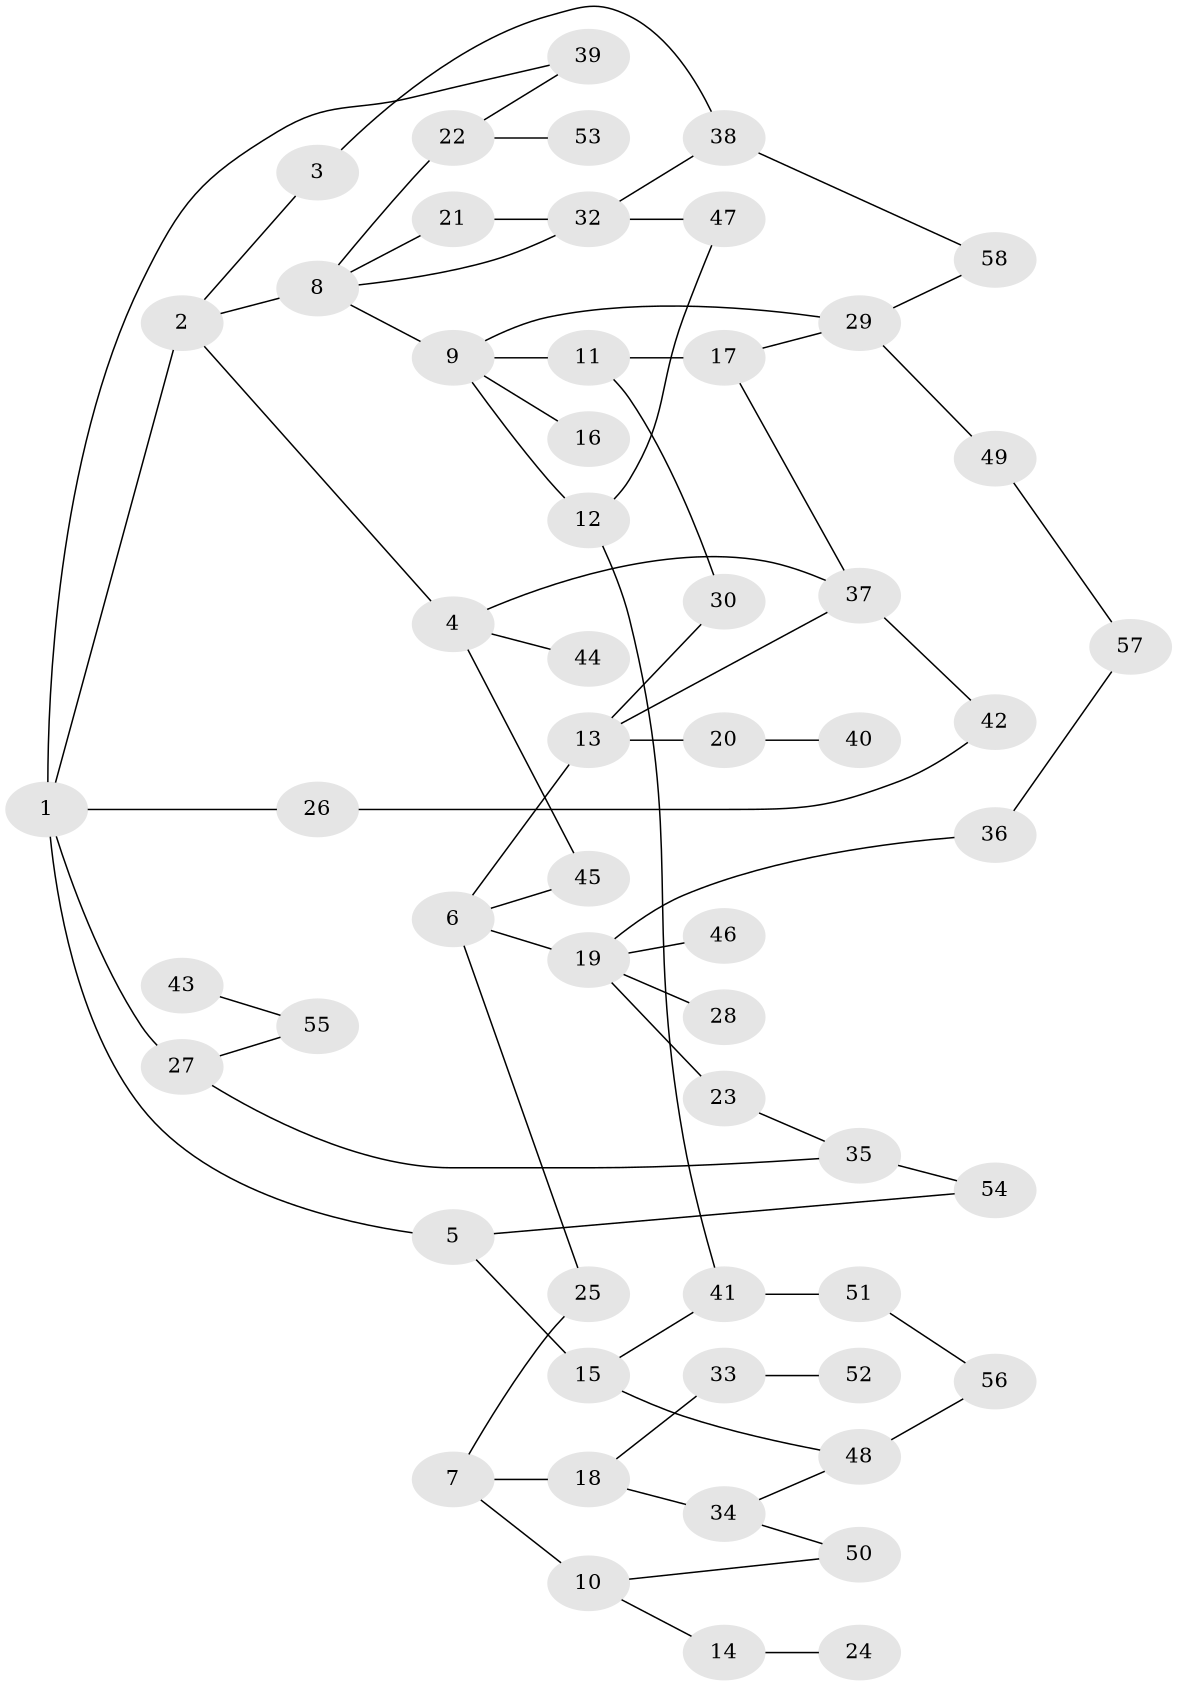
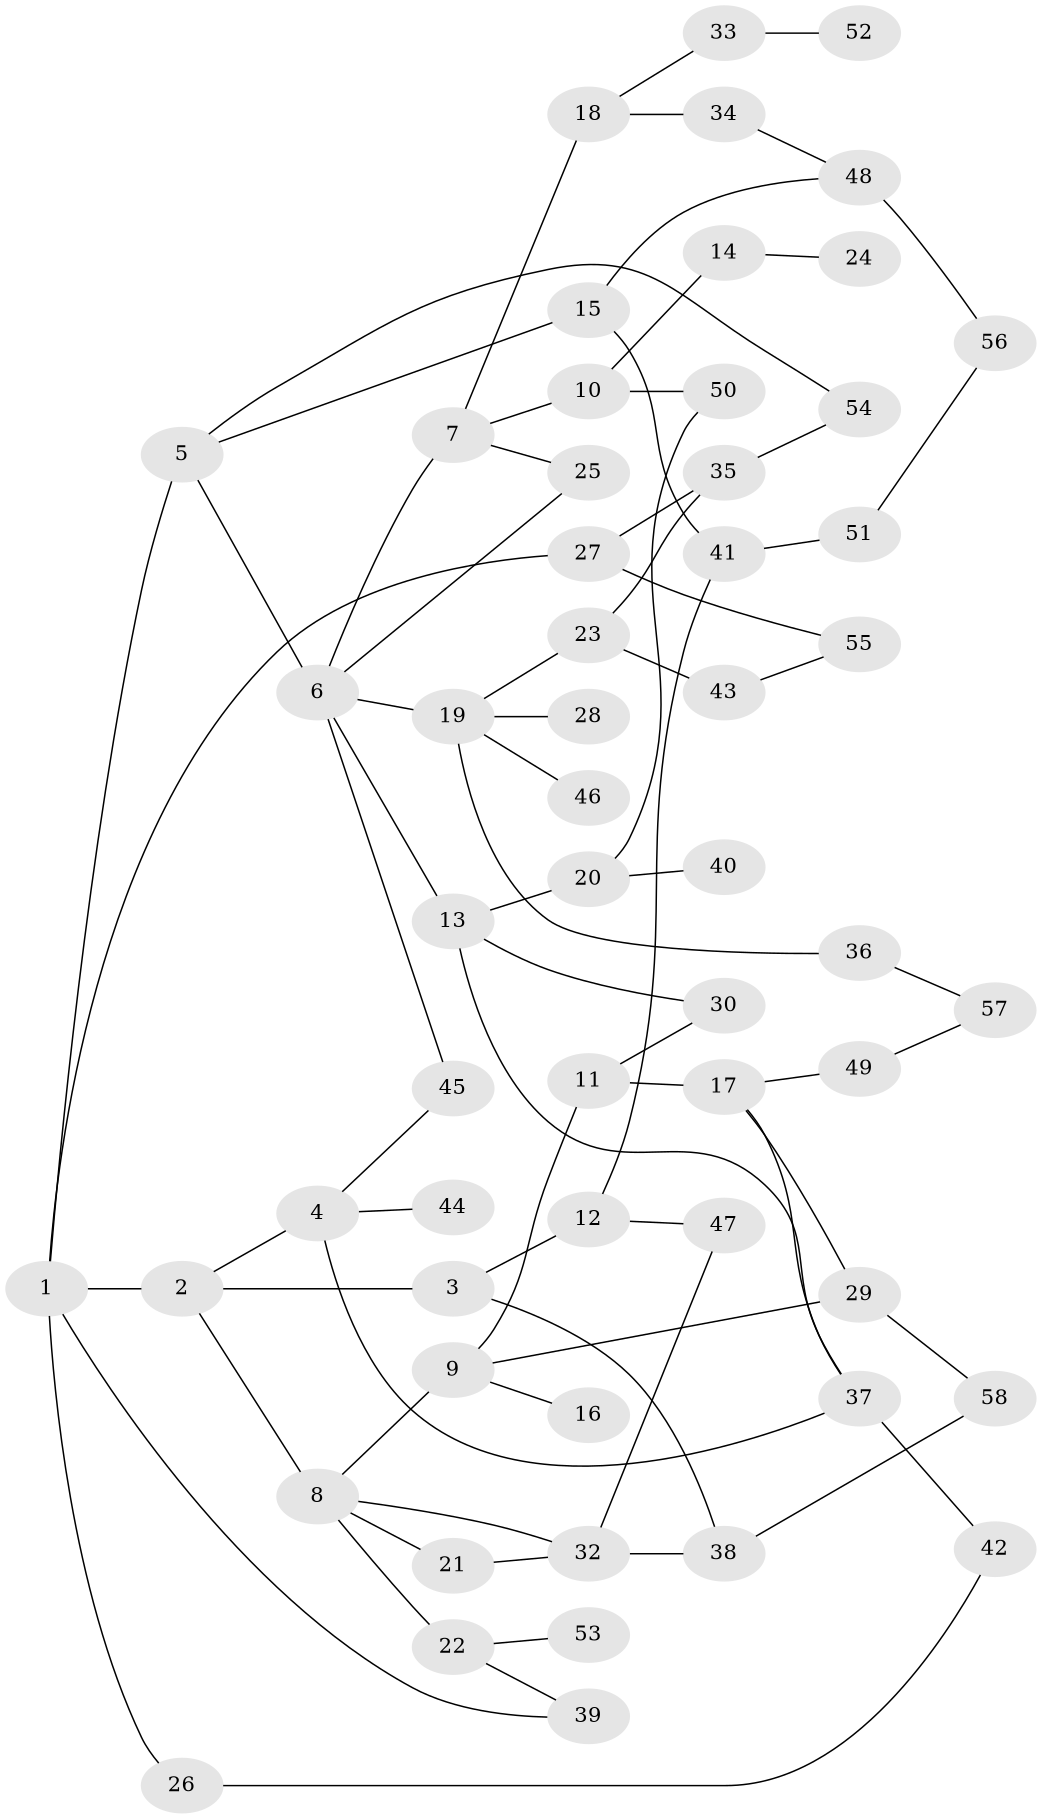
(927, 391) -> (792, 1078)
(517, 442) -> (516, 1257)
none -> (376, 560)
none -> (250, 574)
none -> (648, 660)
(792, 1535) -> (656, 635)
